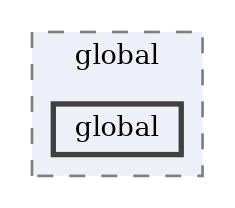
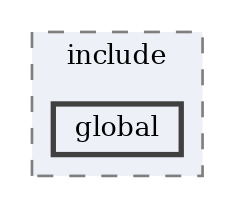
(117, 57) -> (117, 57)
